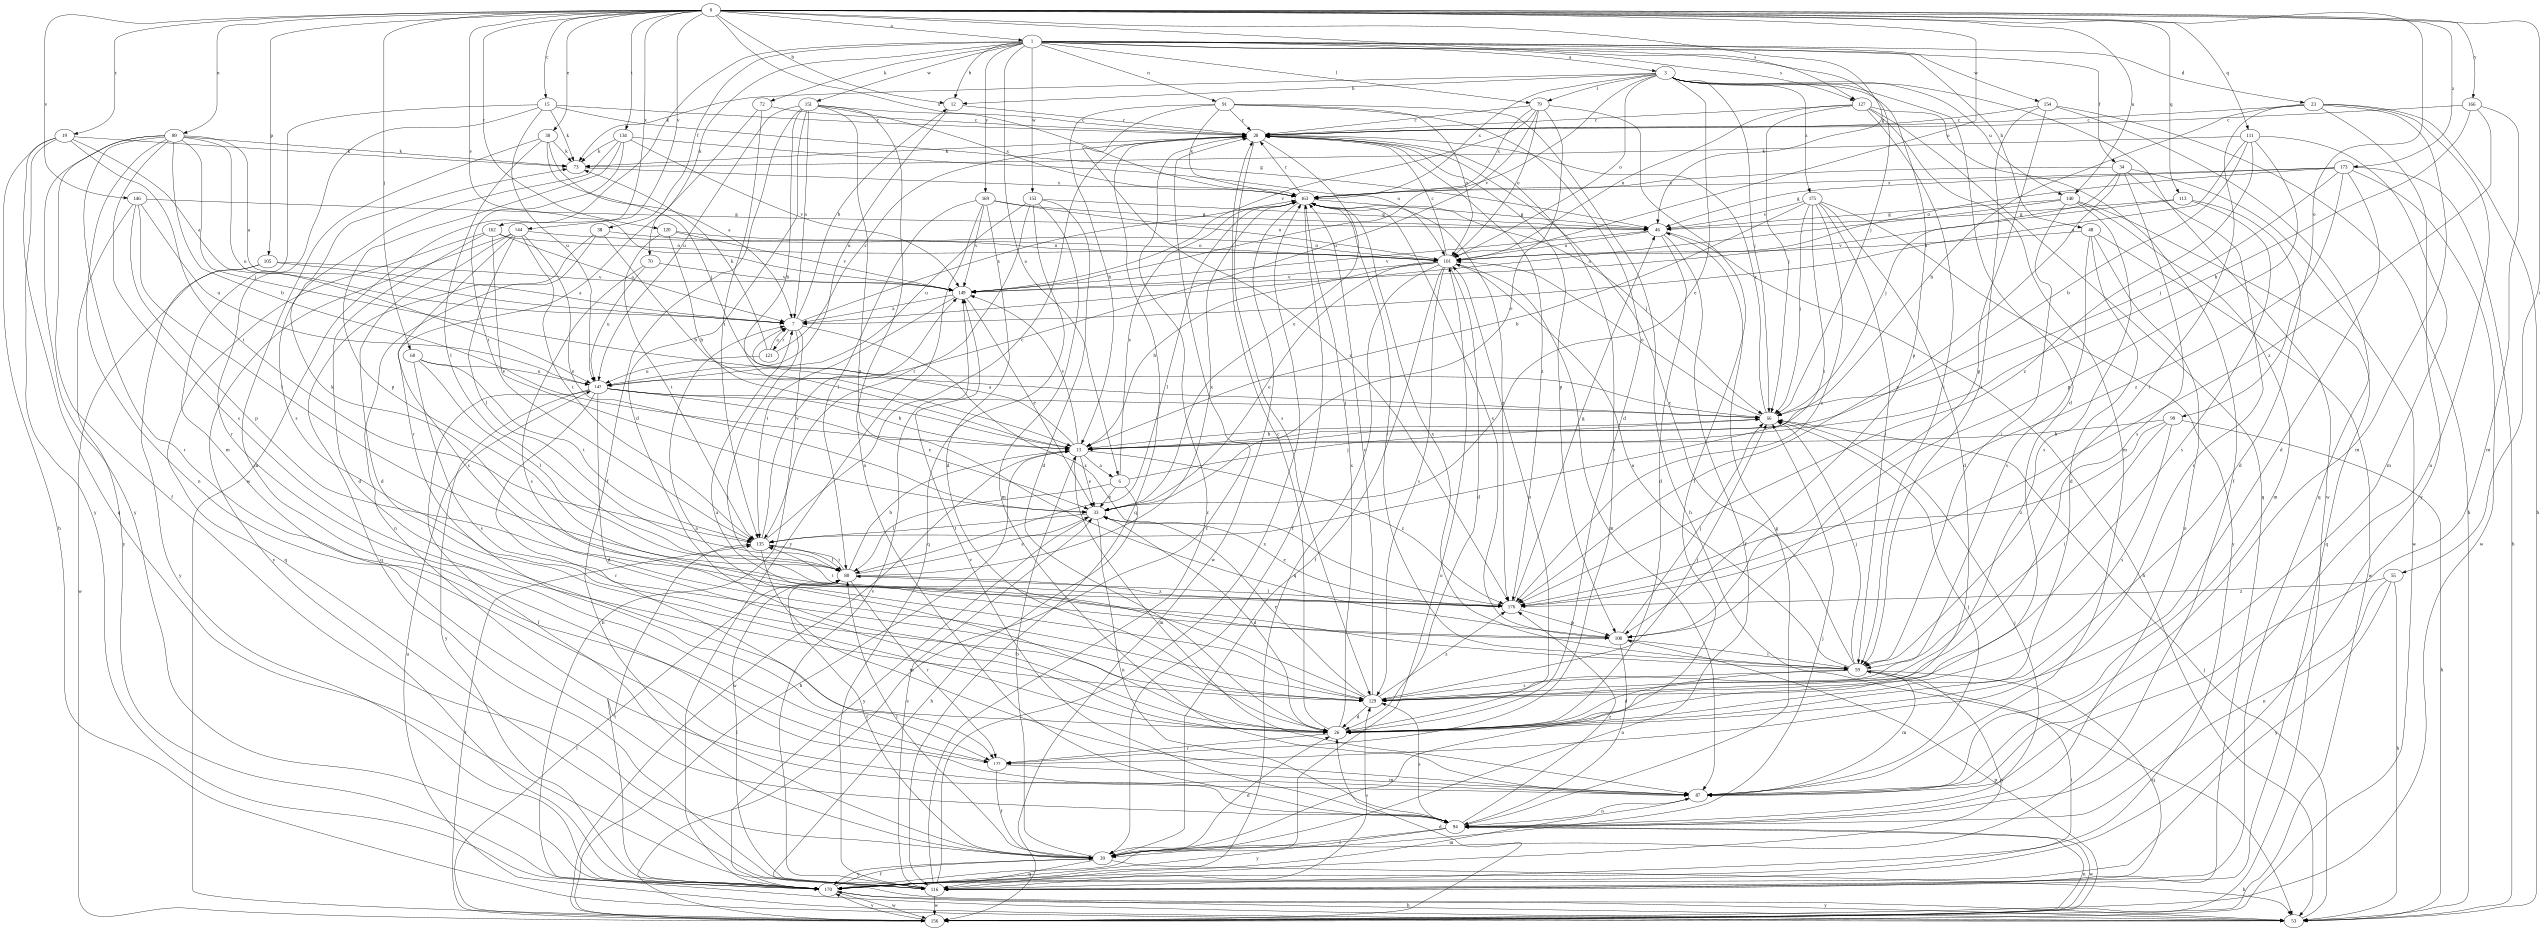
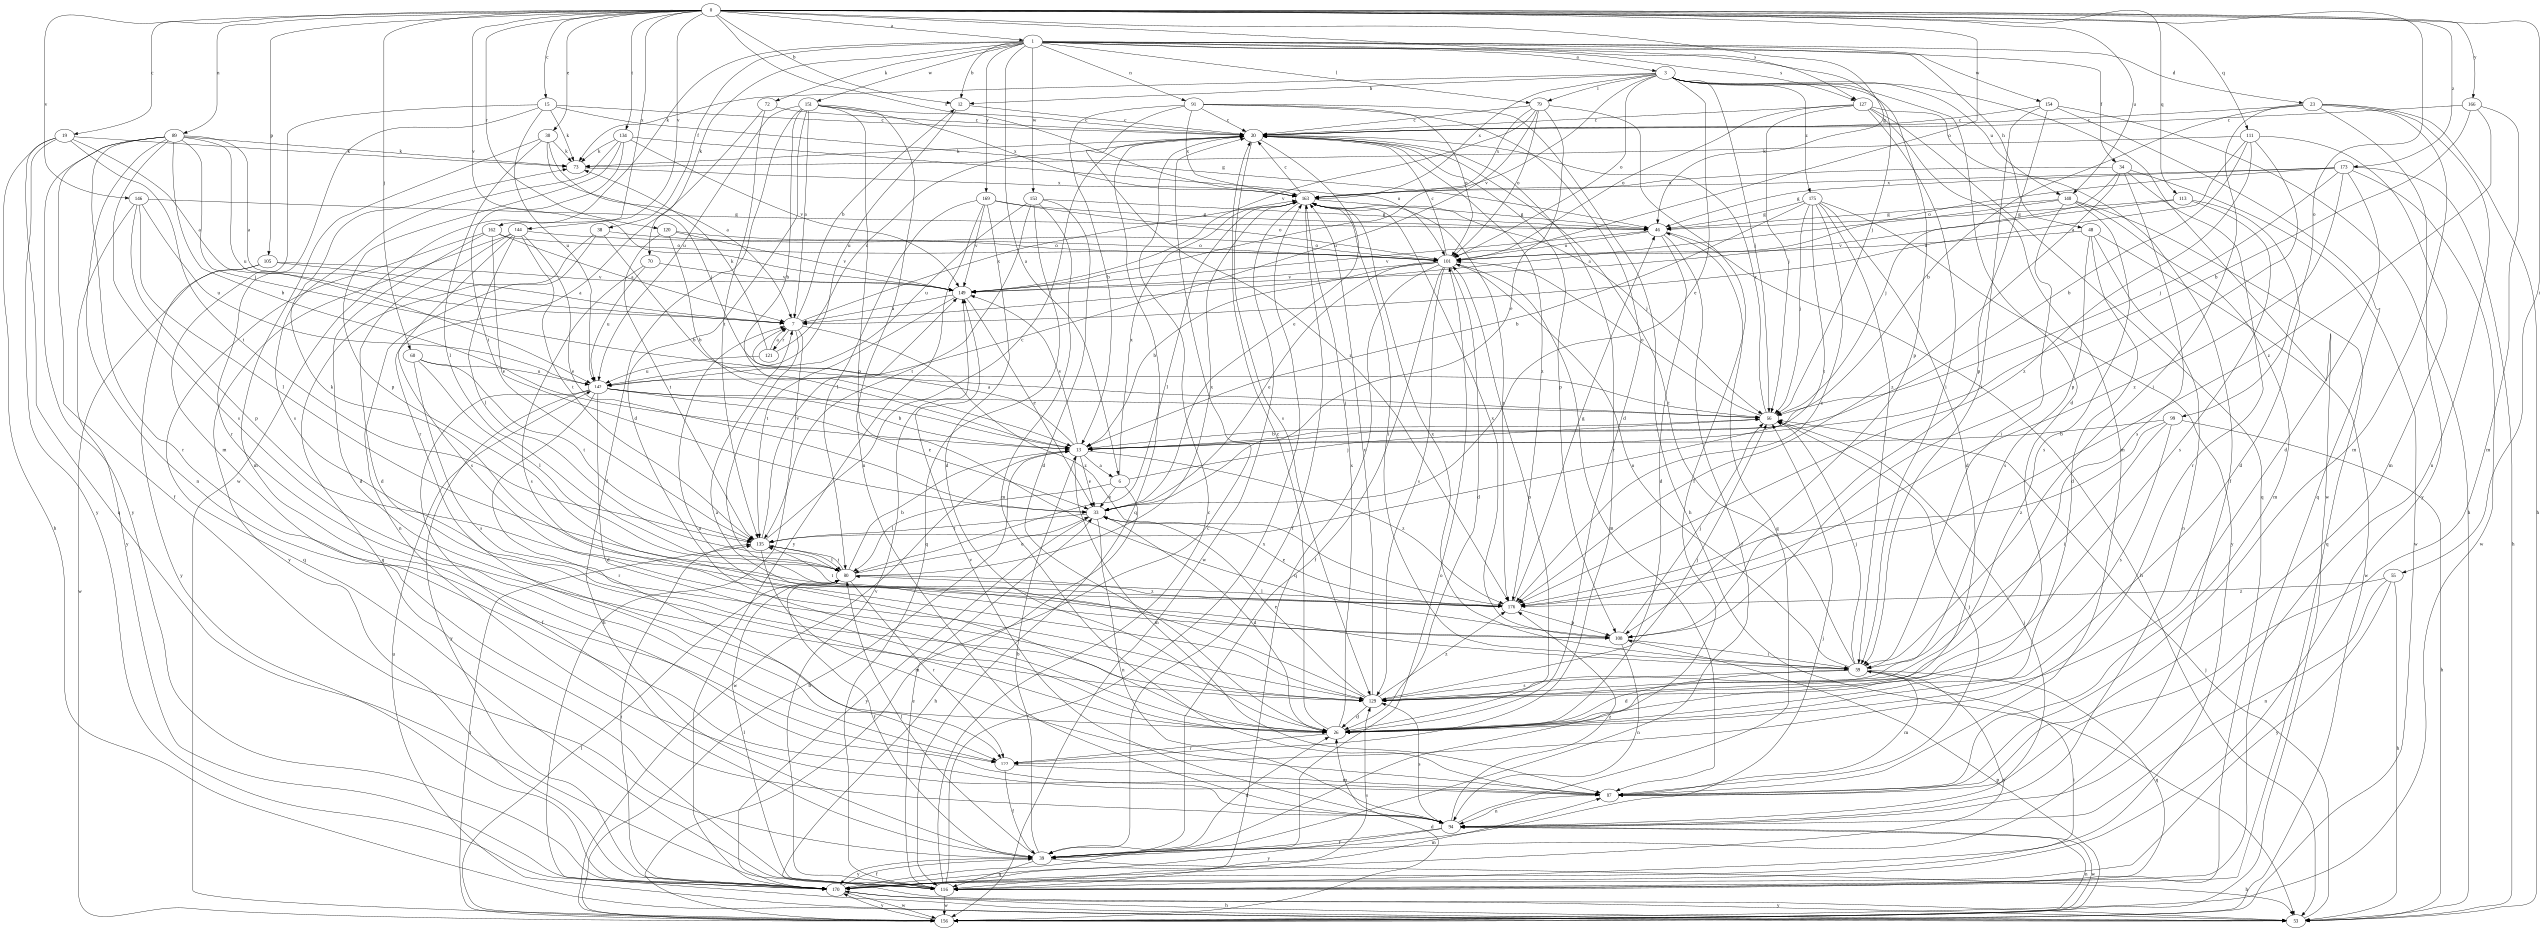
(1765, 214) -> (1765, 214)
